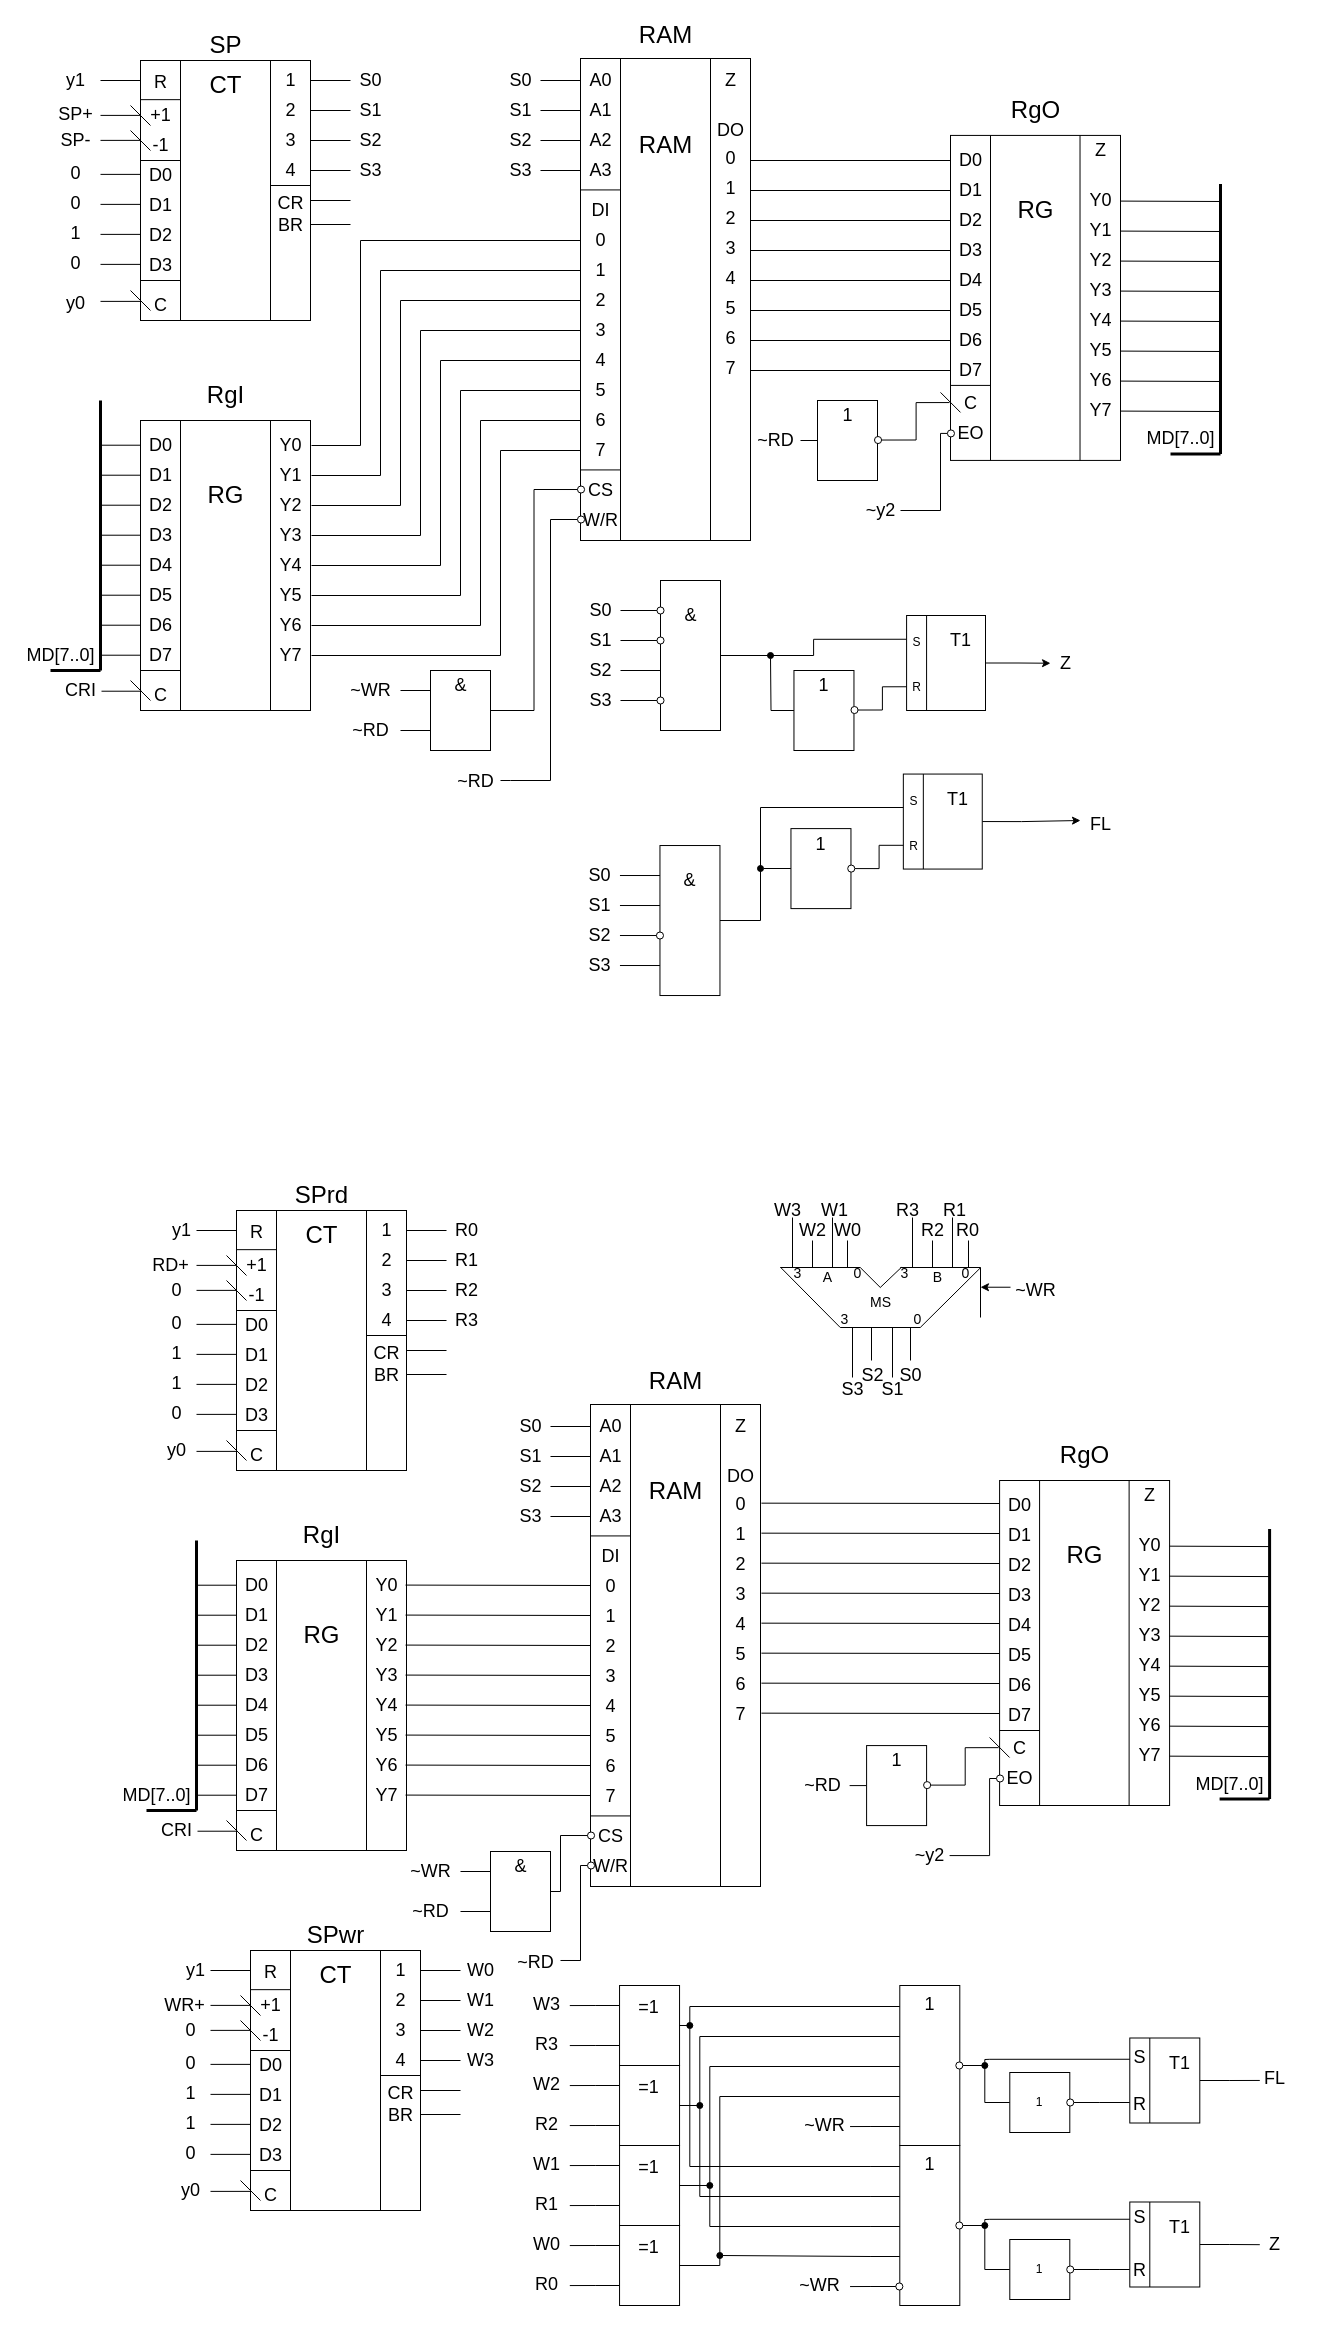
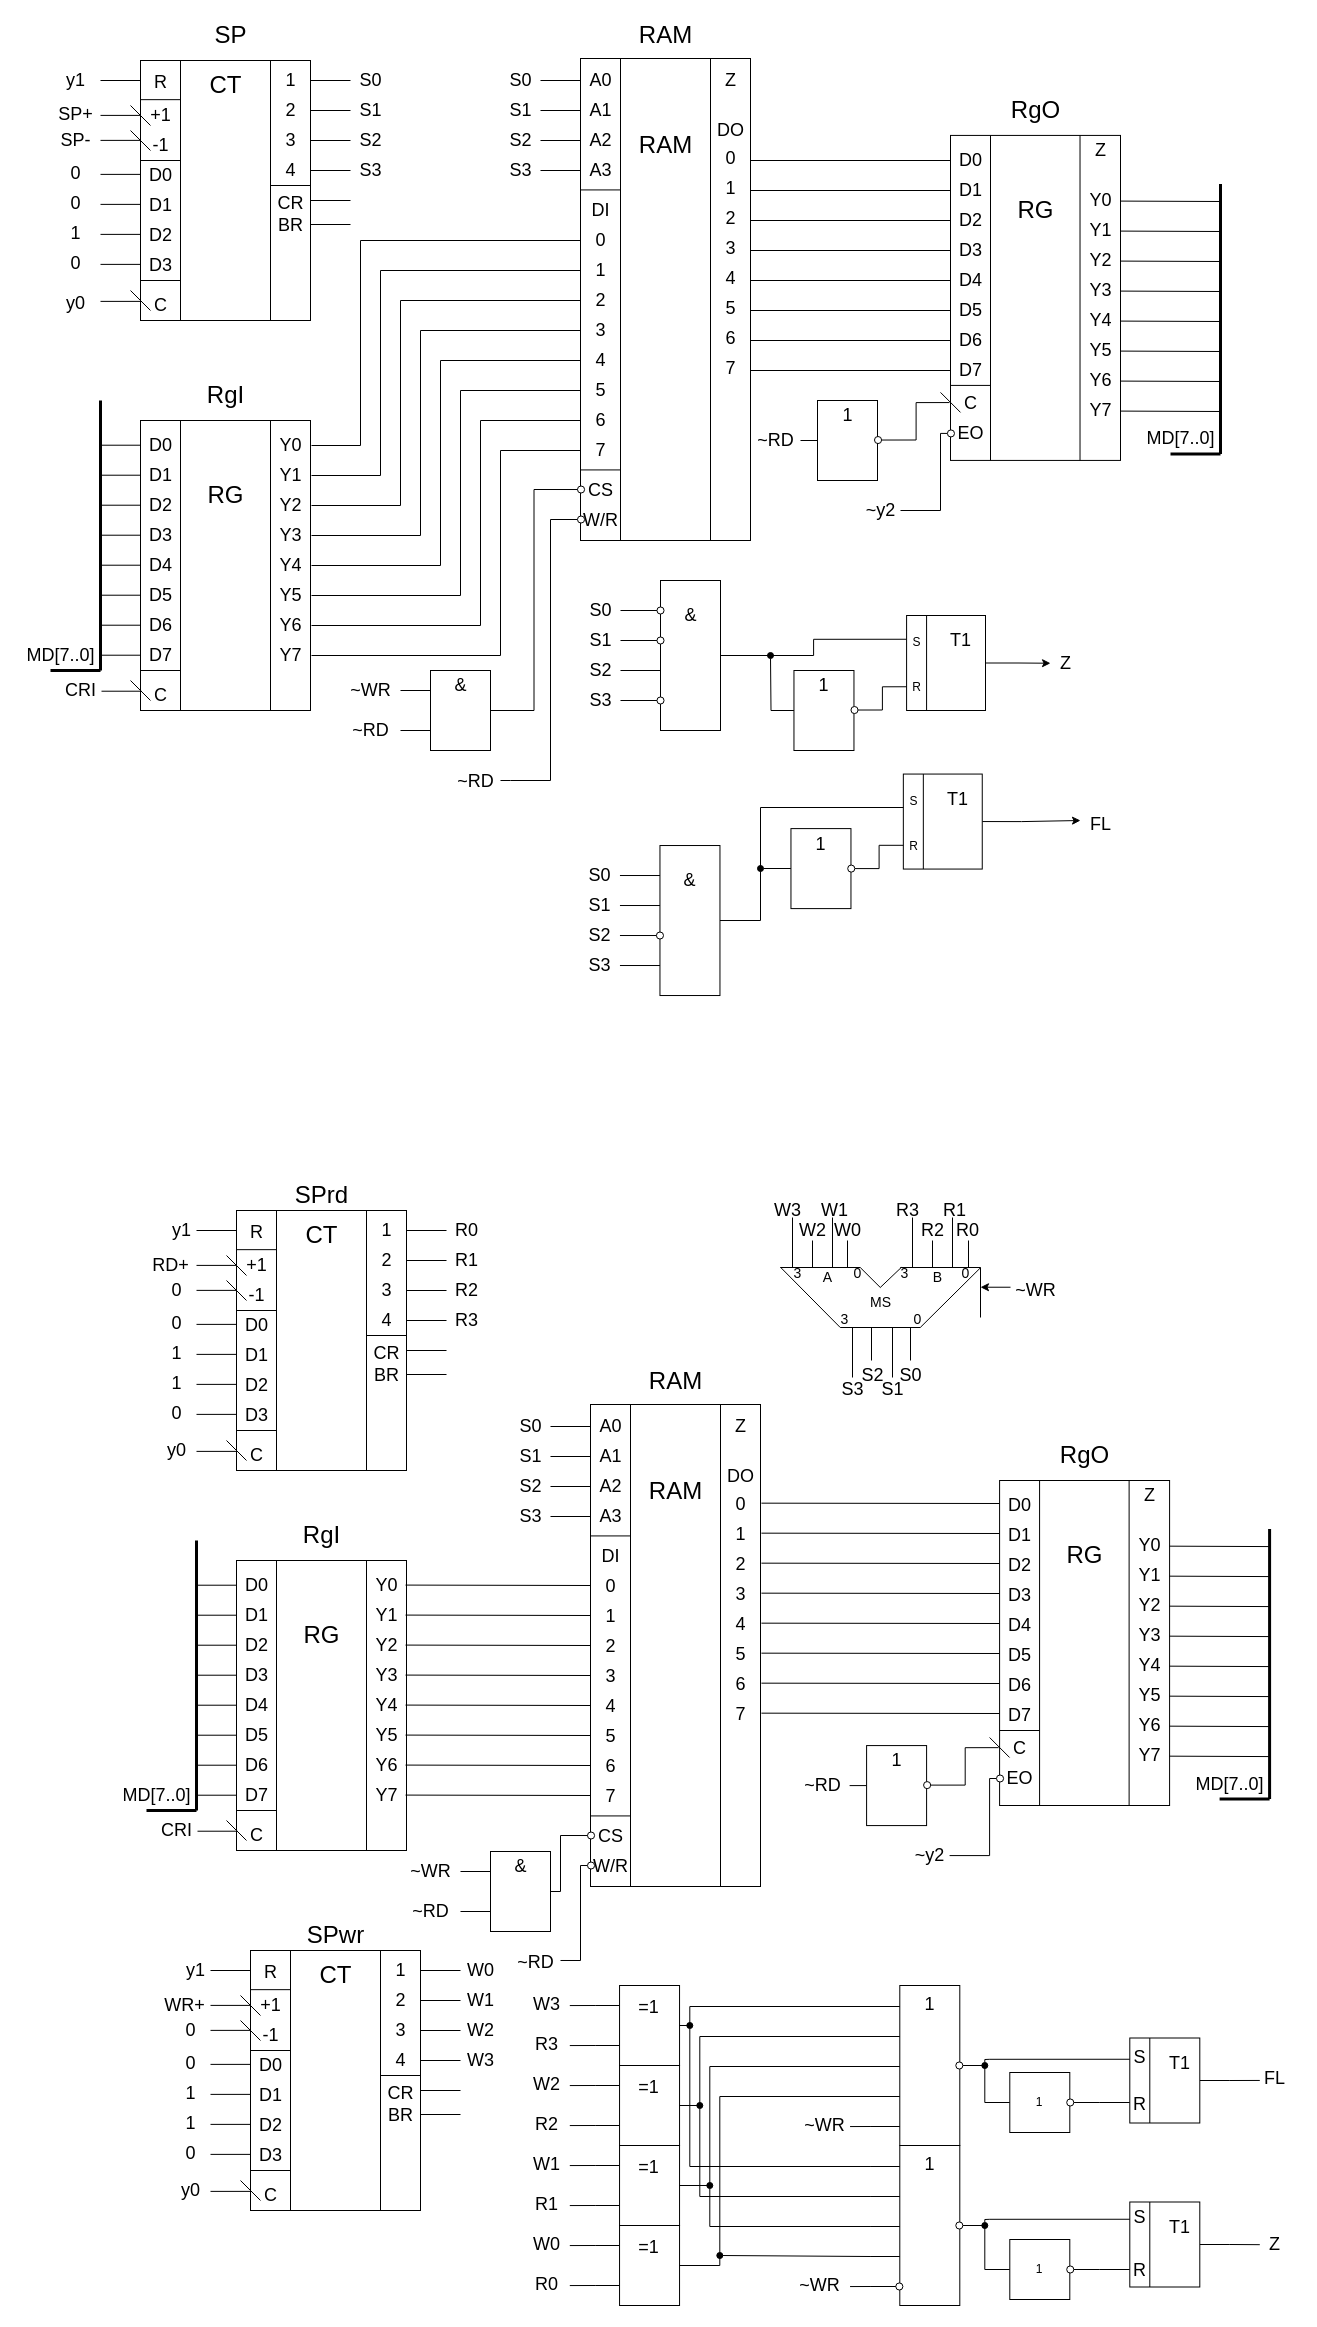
(226, 46) -> (231, 36)
